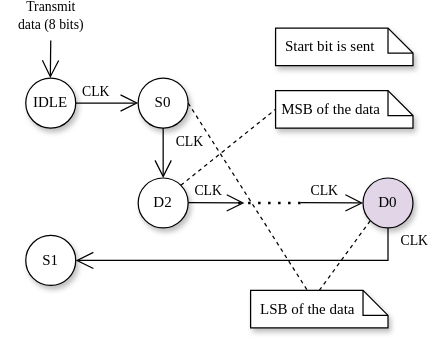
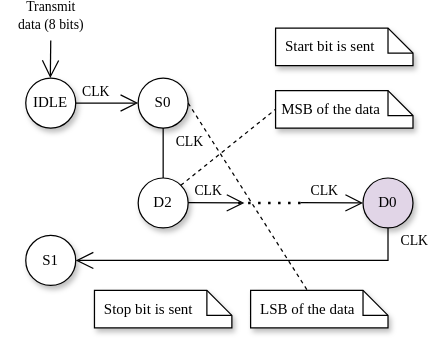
(163, 171) -> (163, 172)
(345, 256) -> none
none -> (163, 309)
